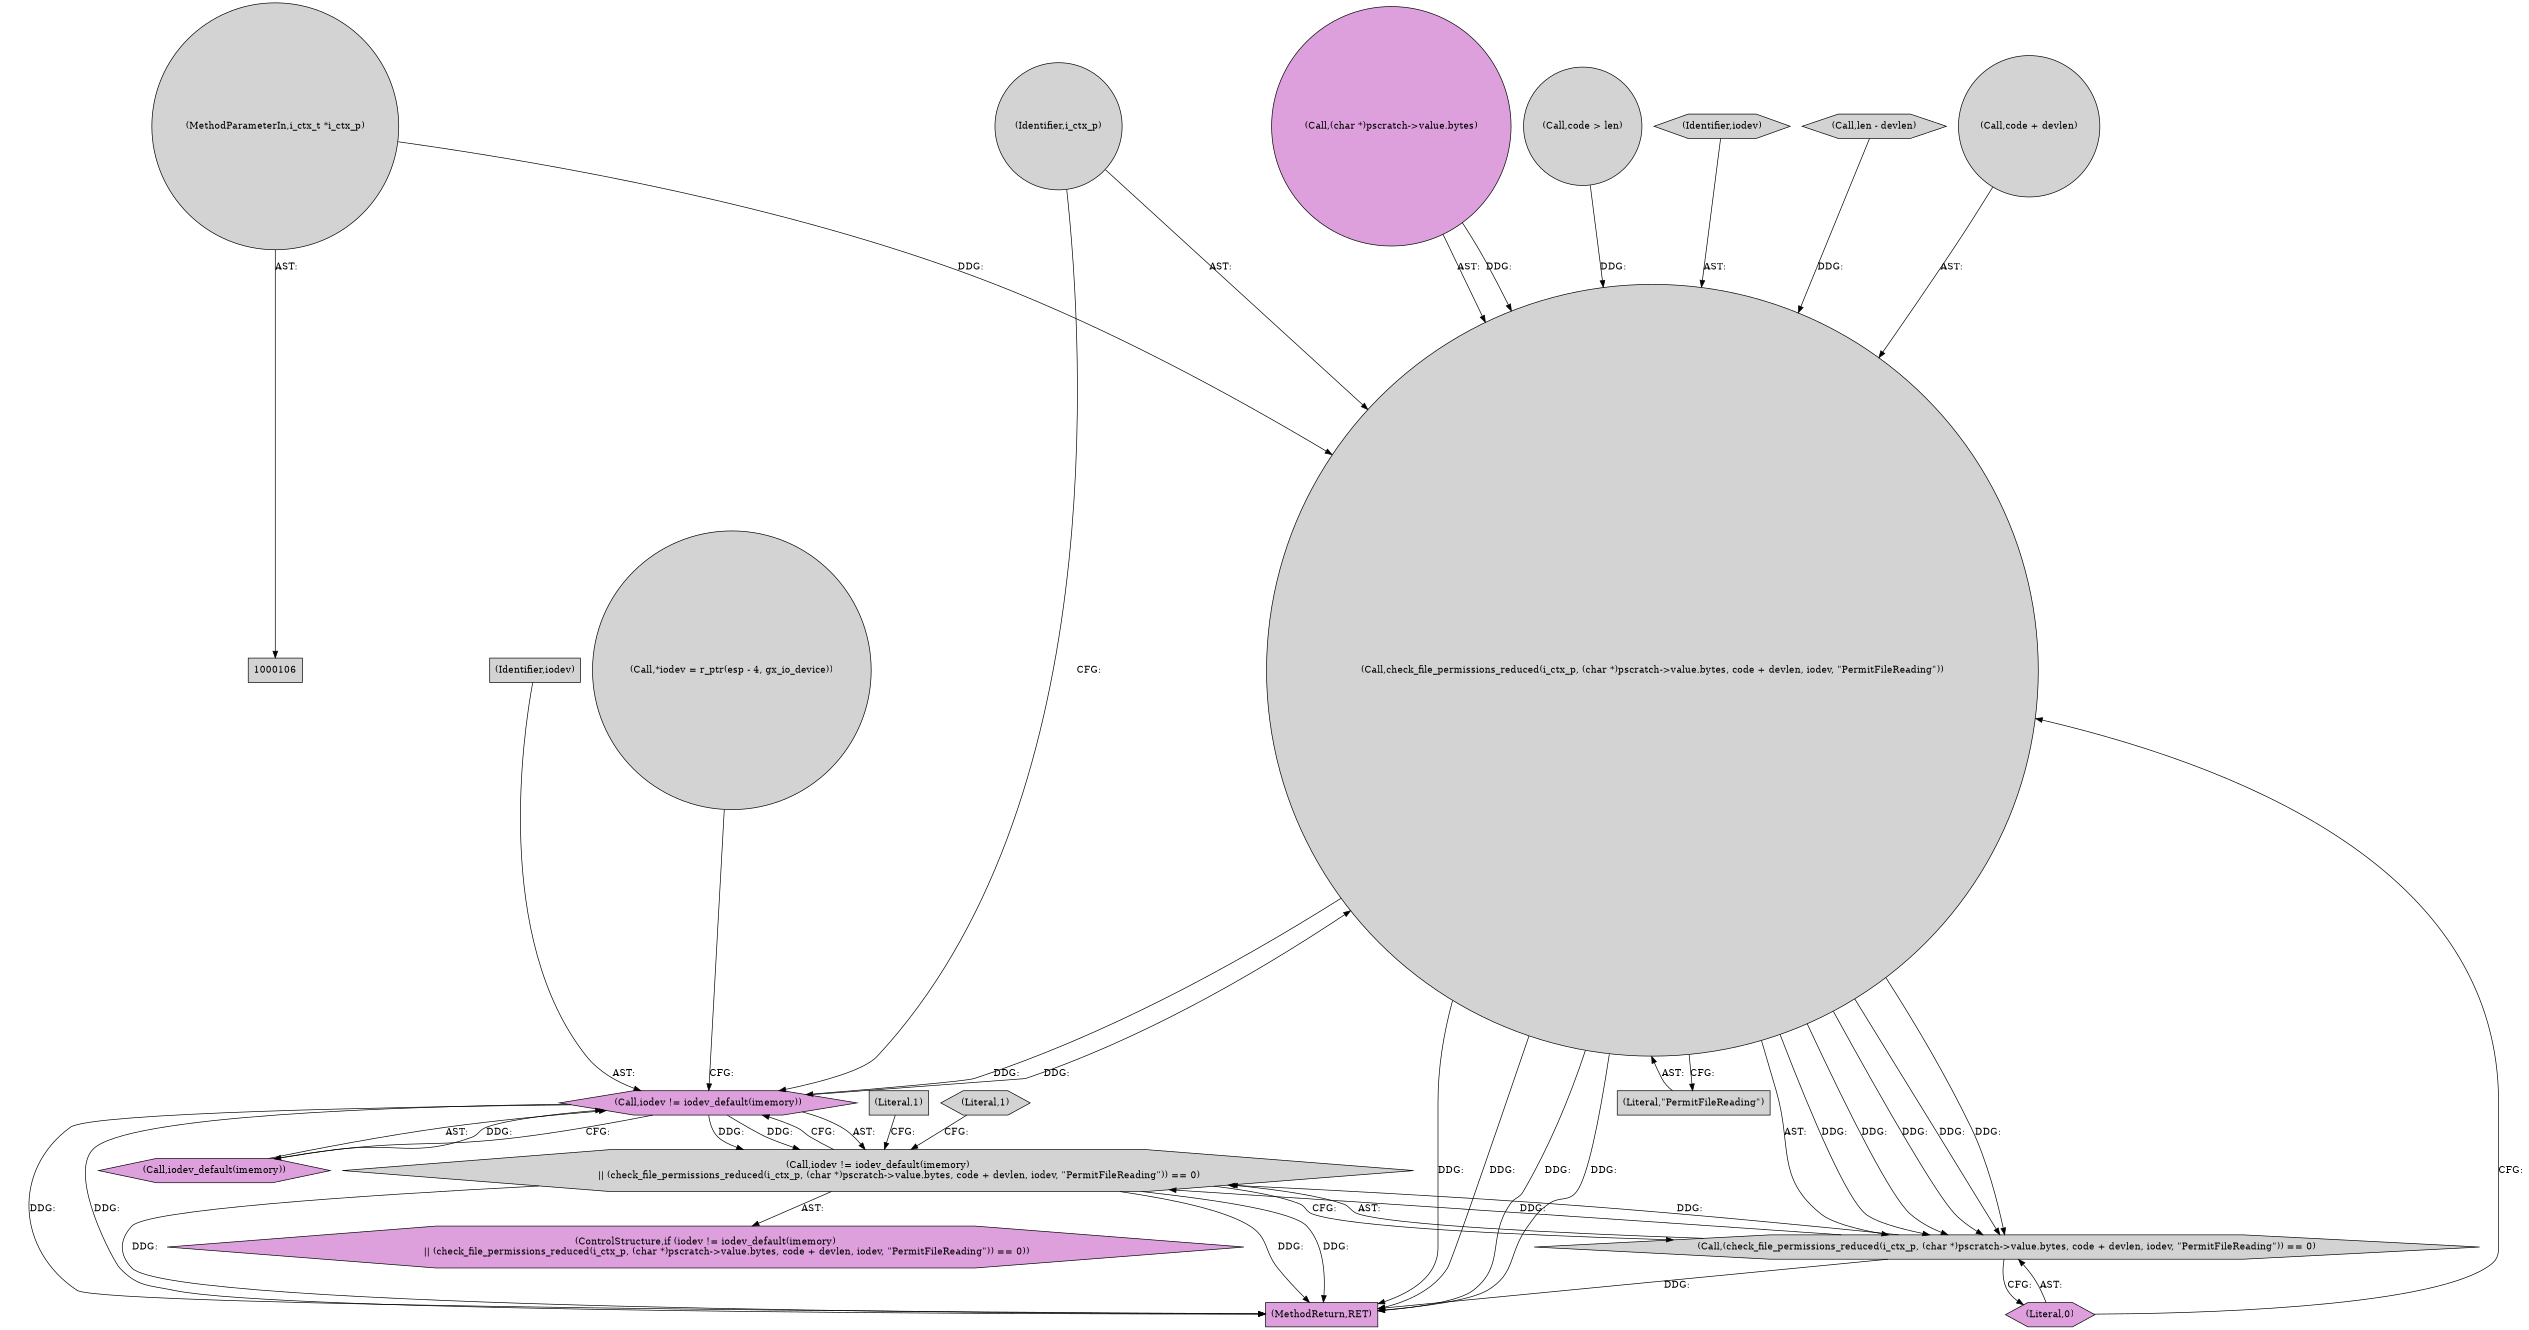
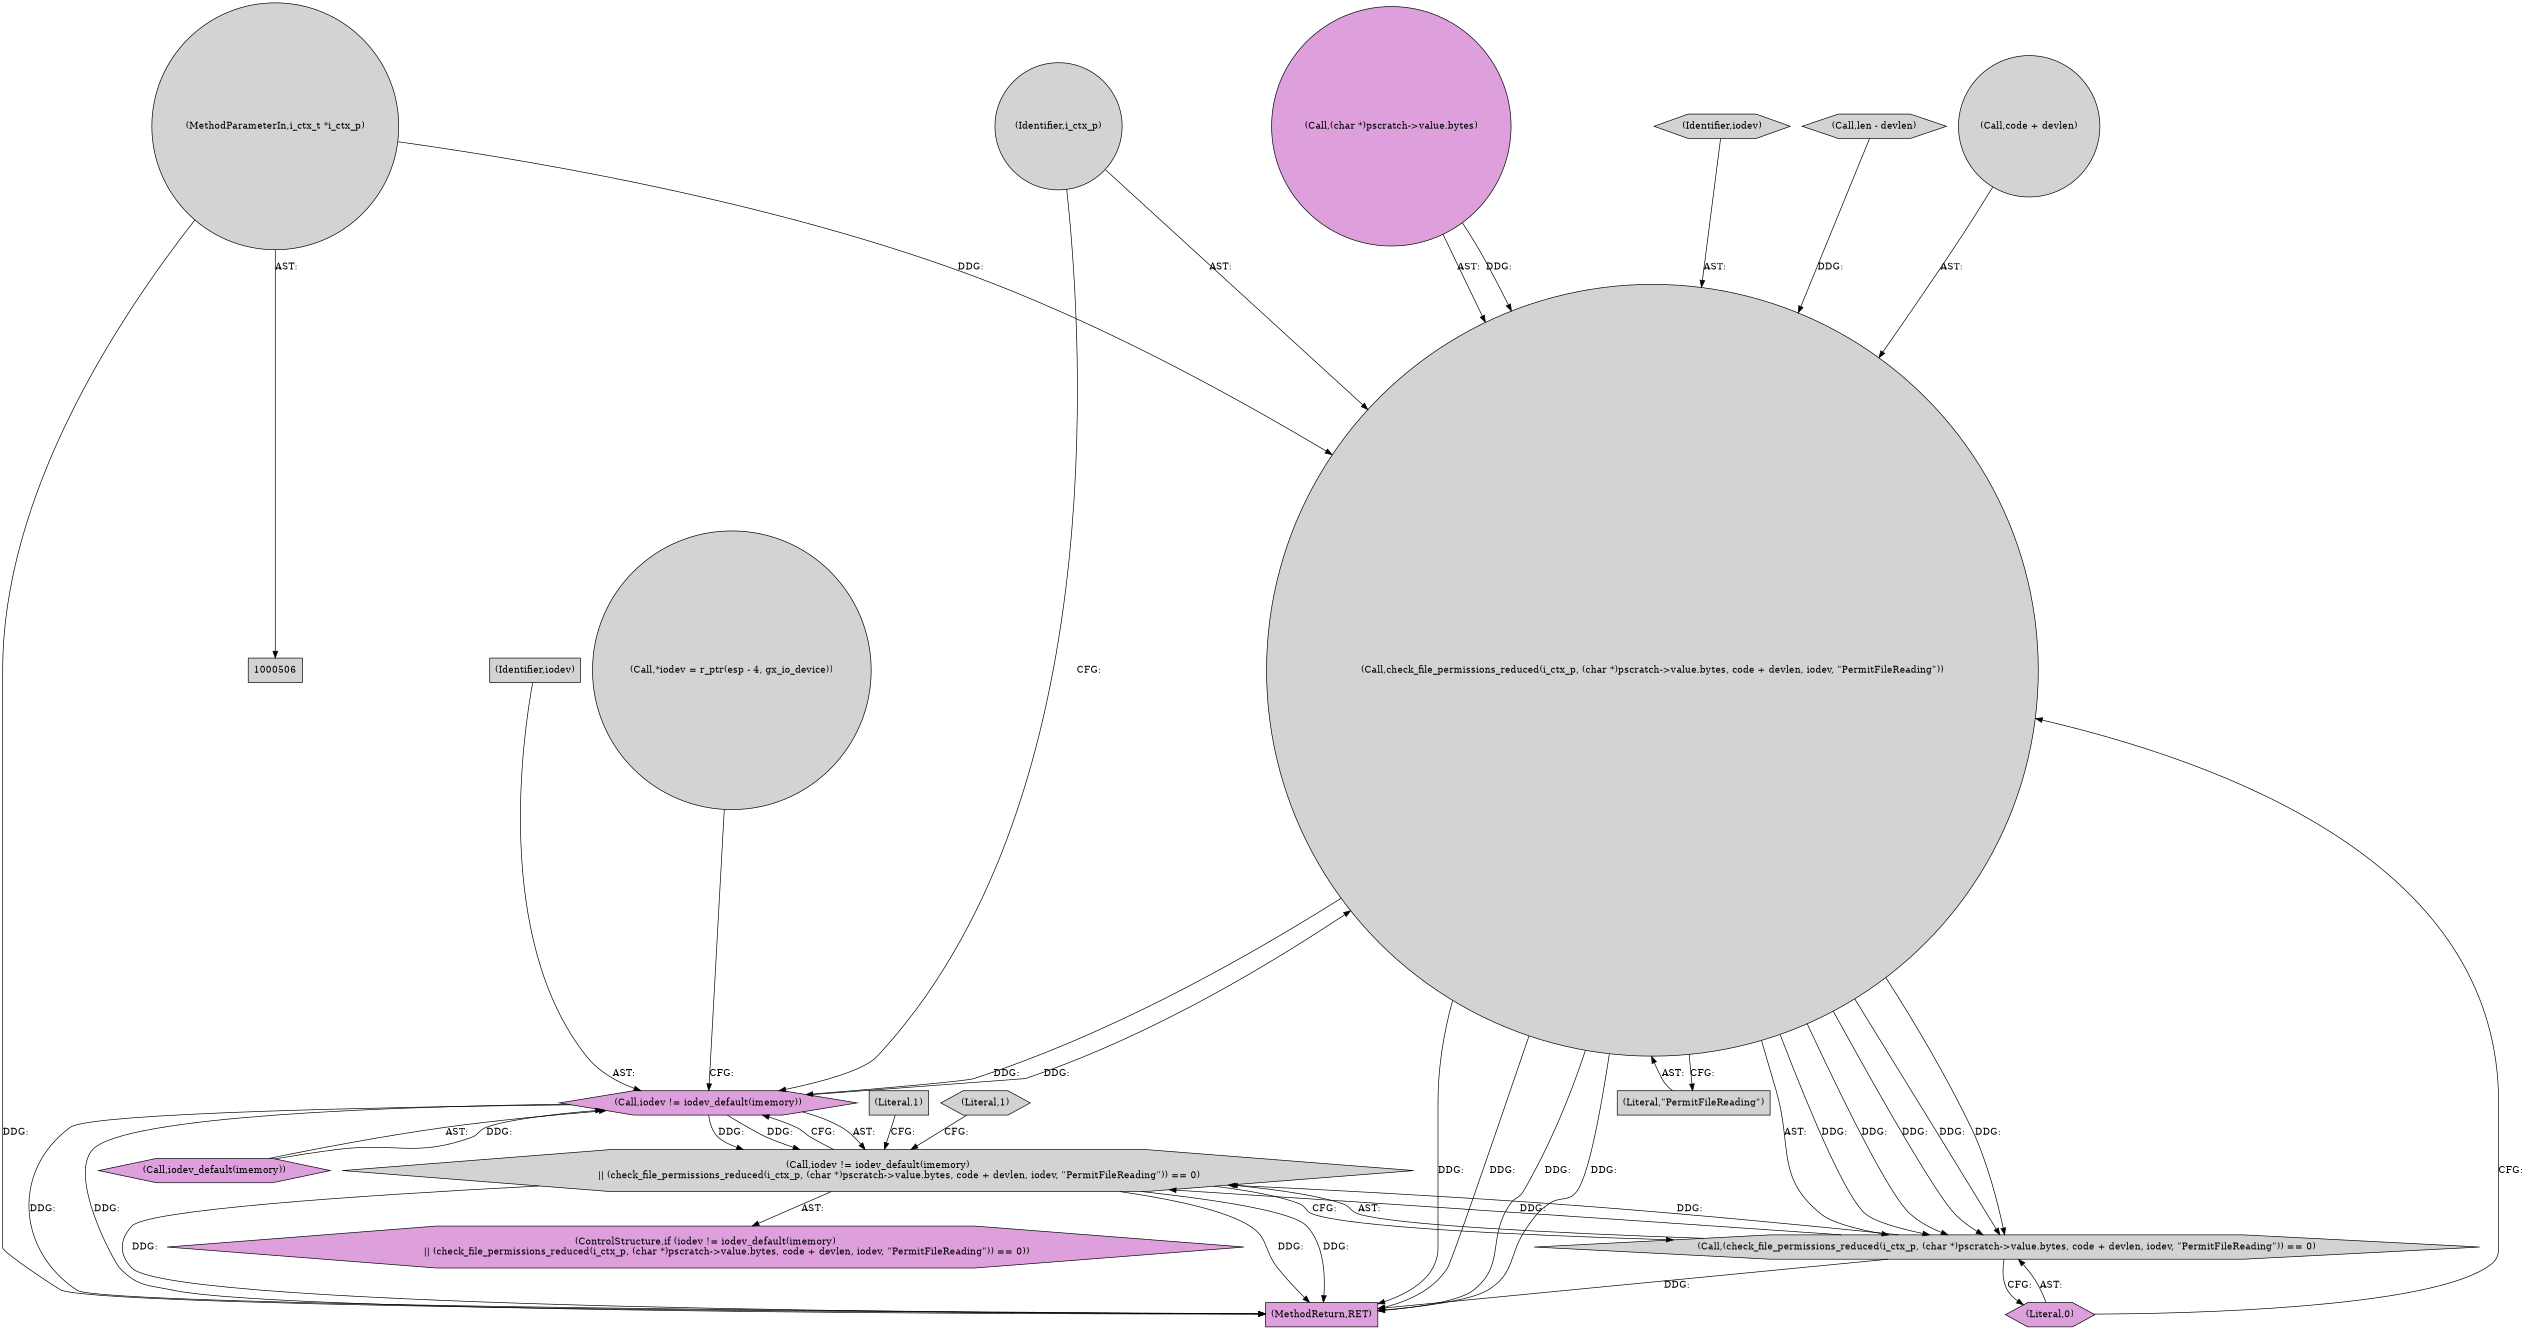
(1583, 126) -> none
(275, 670) -> (275, 670)
(477, 1141) -> none
none -> (33, 1272)
